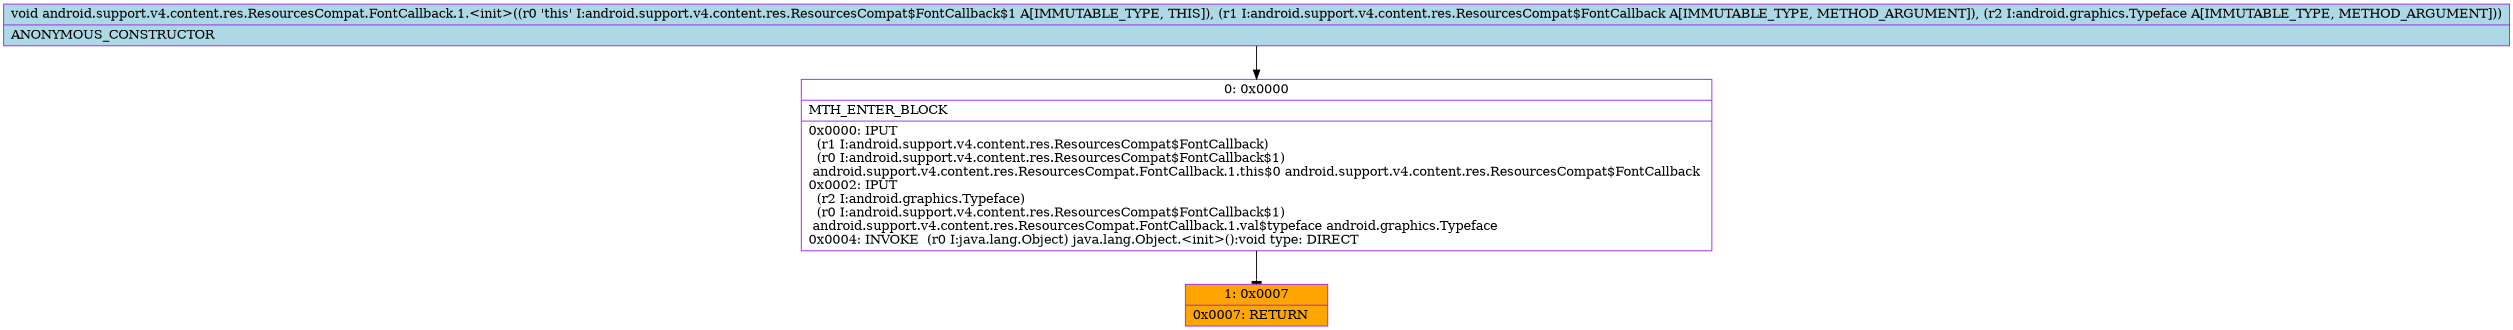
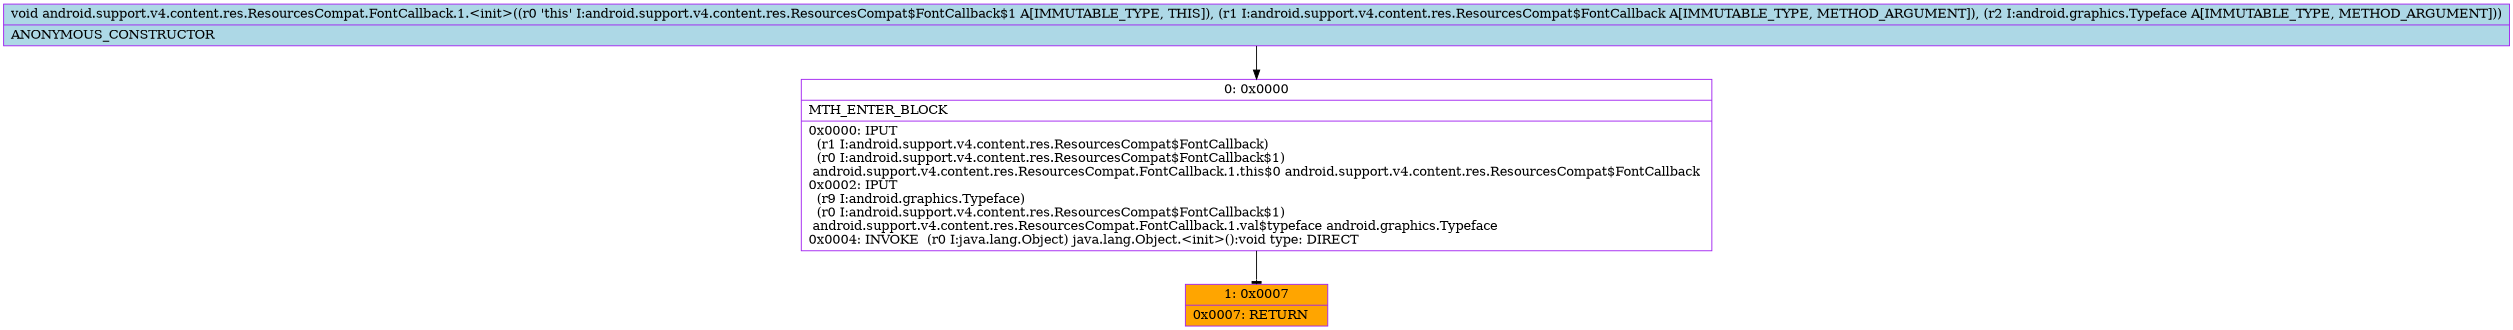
(917, 199) -> (917, 199)
